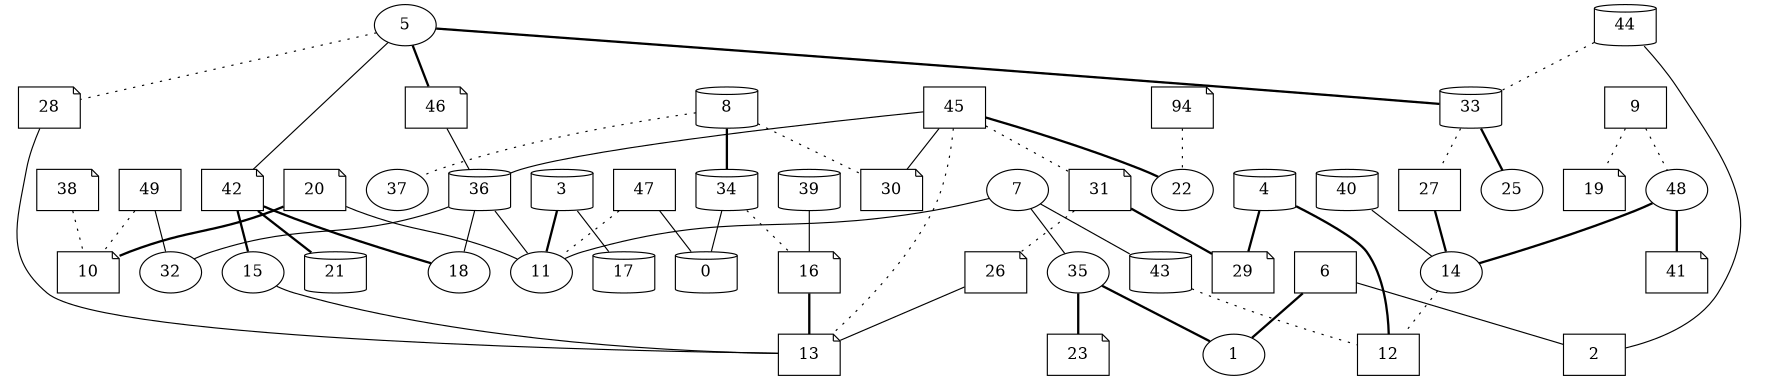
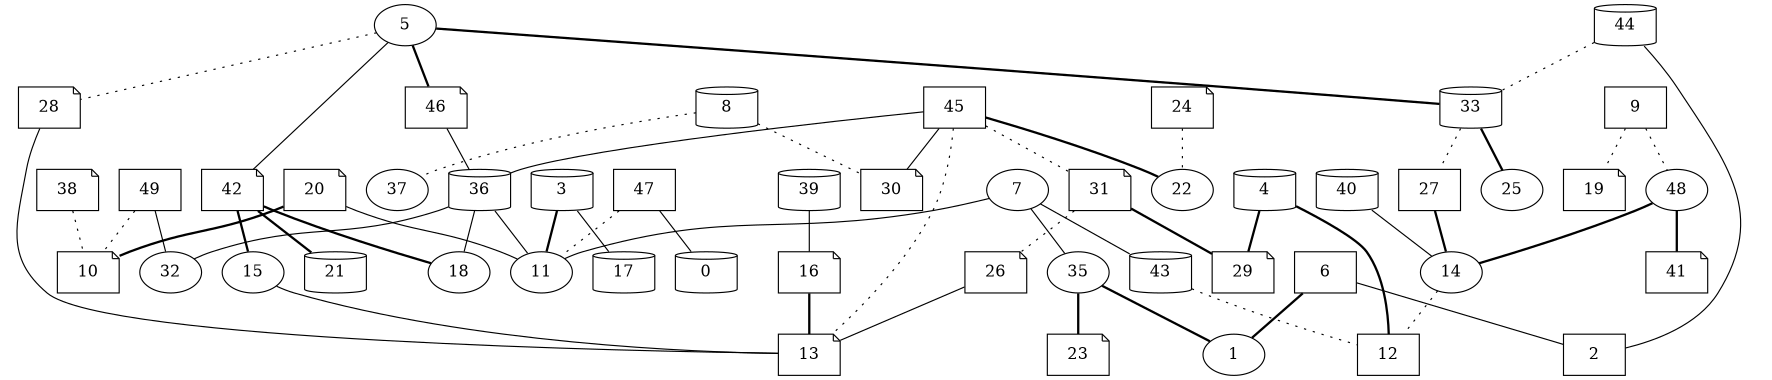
(1182, 108) -> (1182, 108)
(727, 190) -> none
